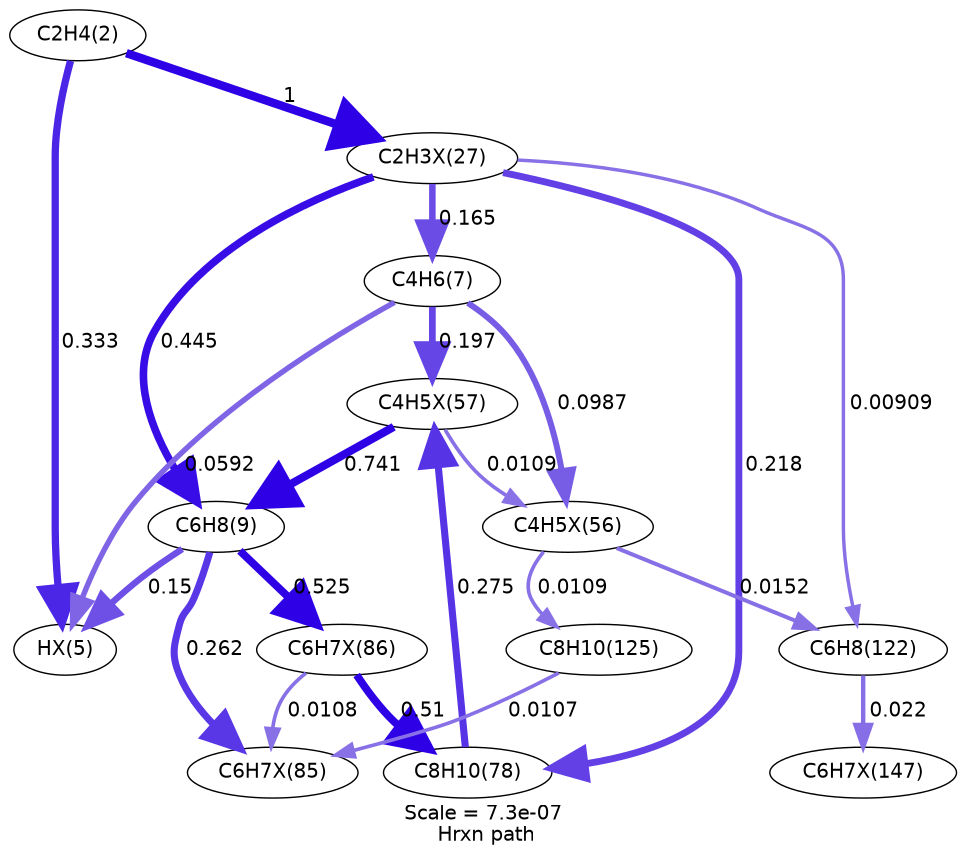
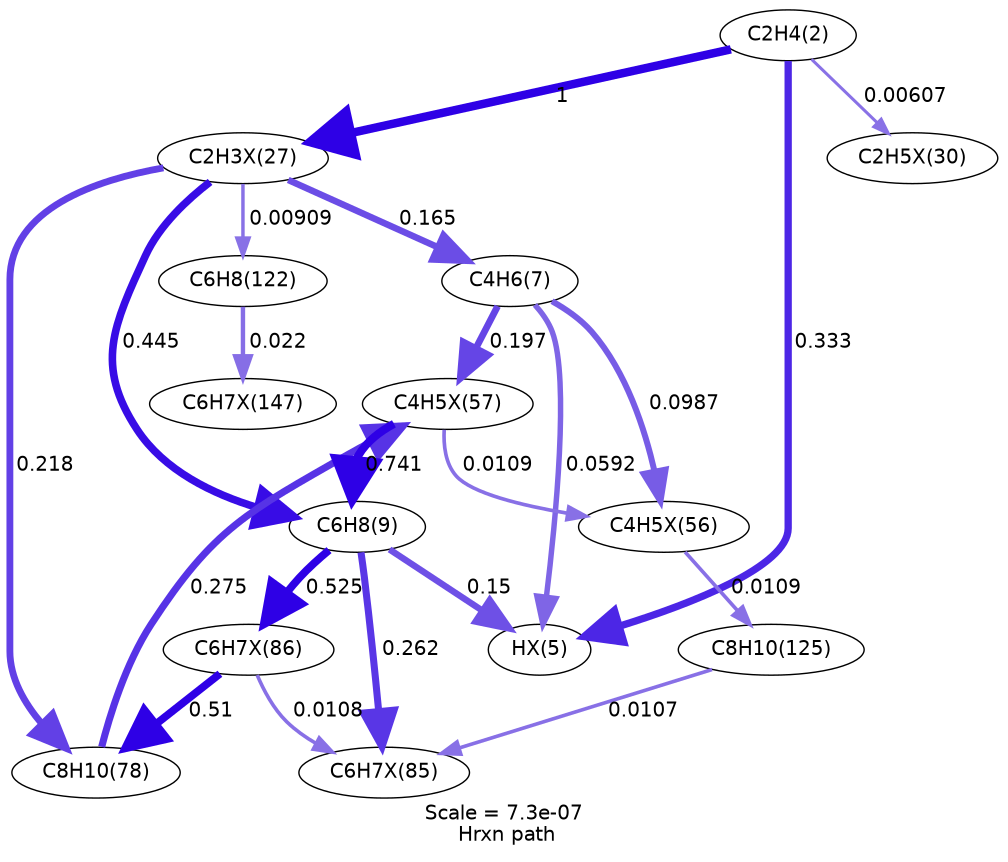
none -> (912, 158)
(706, 585) -> none
